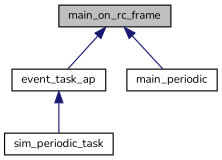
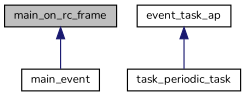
(83, 52) -> none
(172, 80) -> (61, 80)
(59, 144) -> (184, 80)
